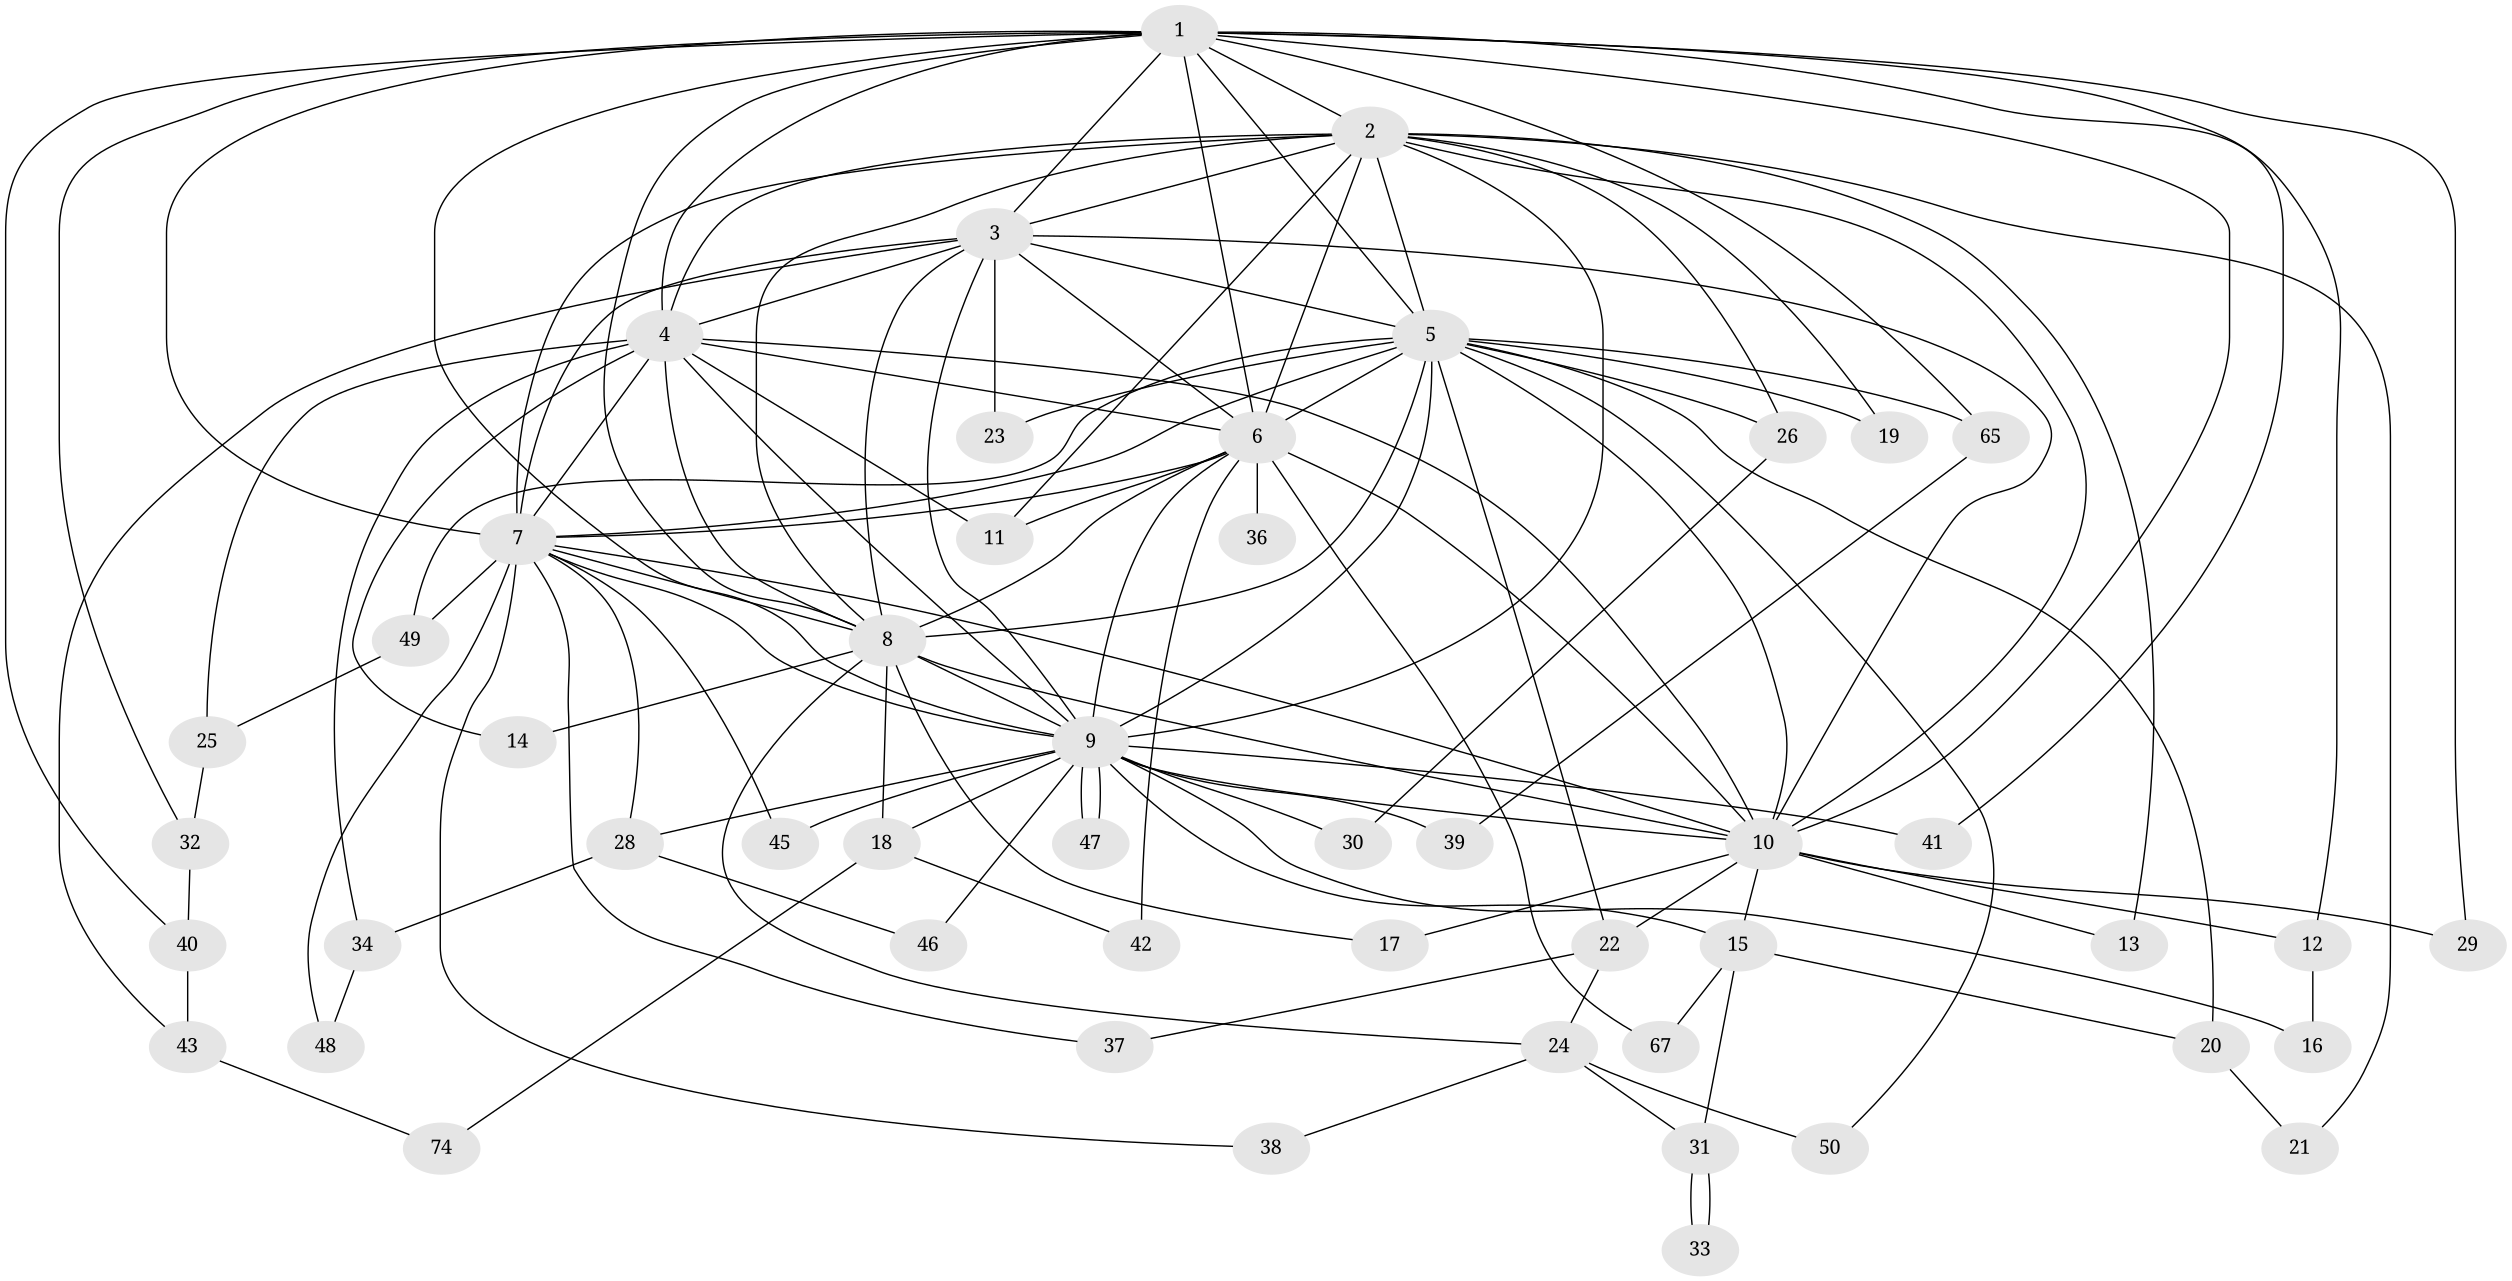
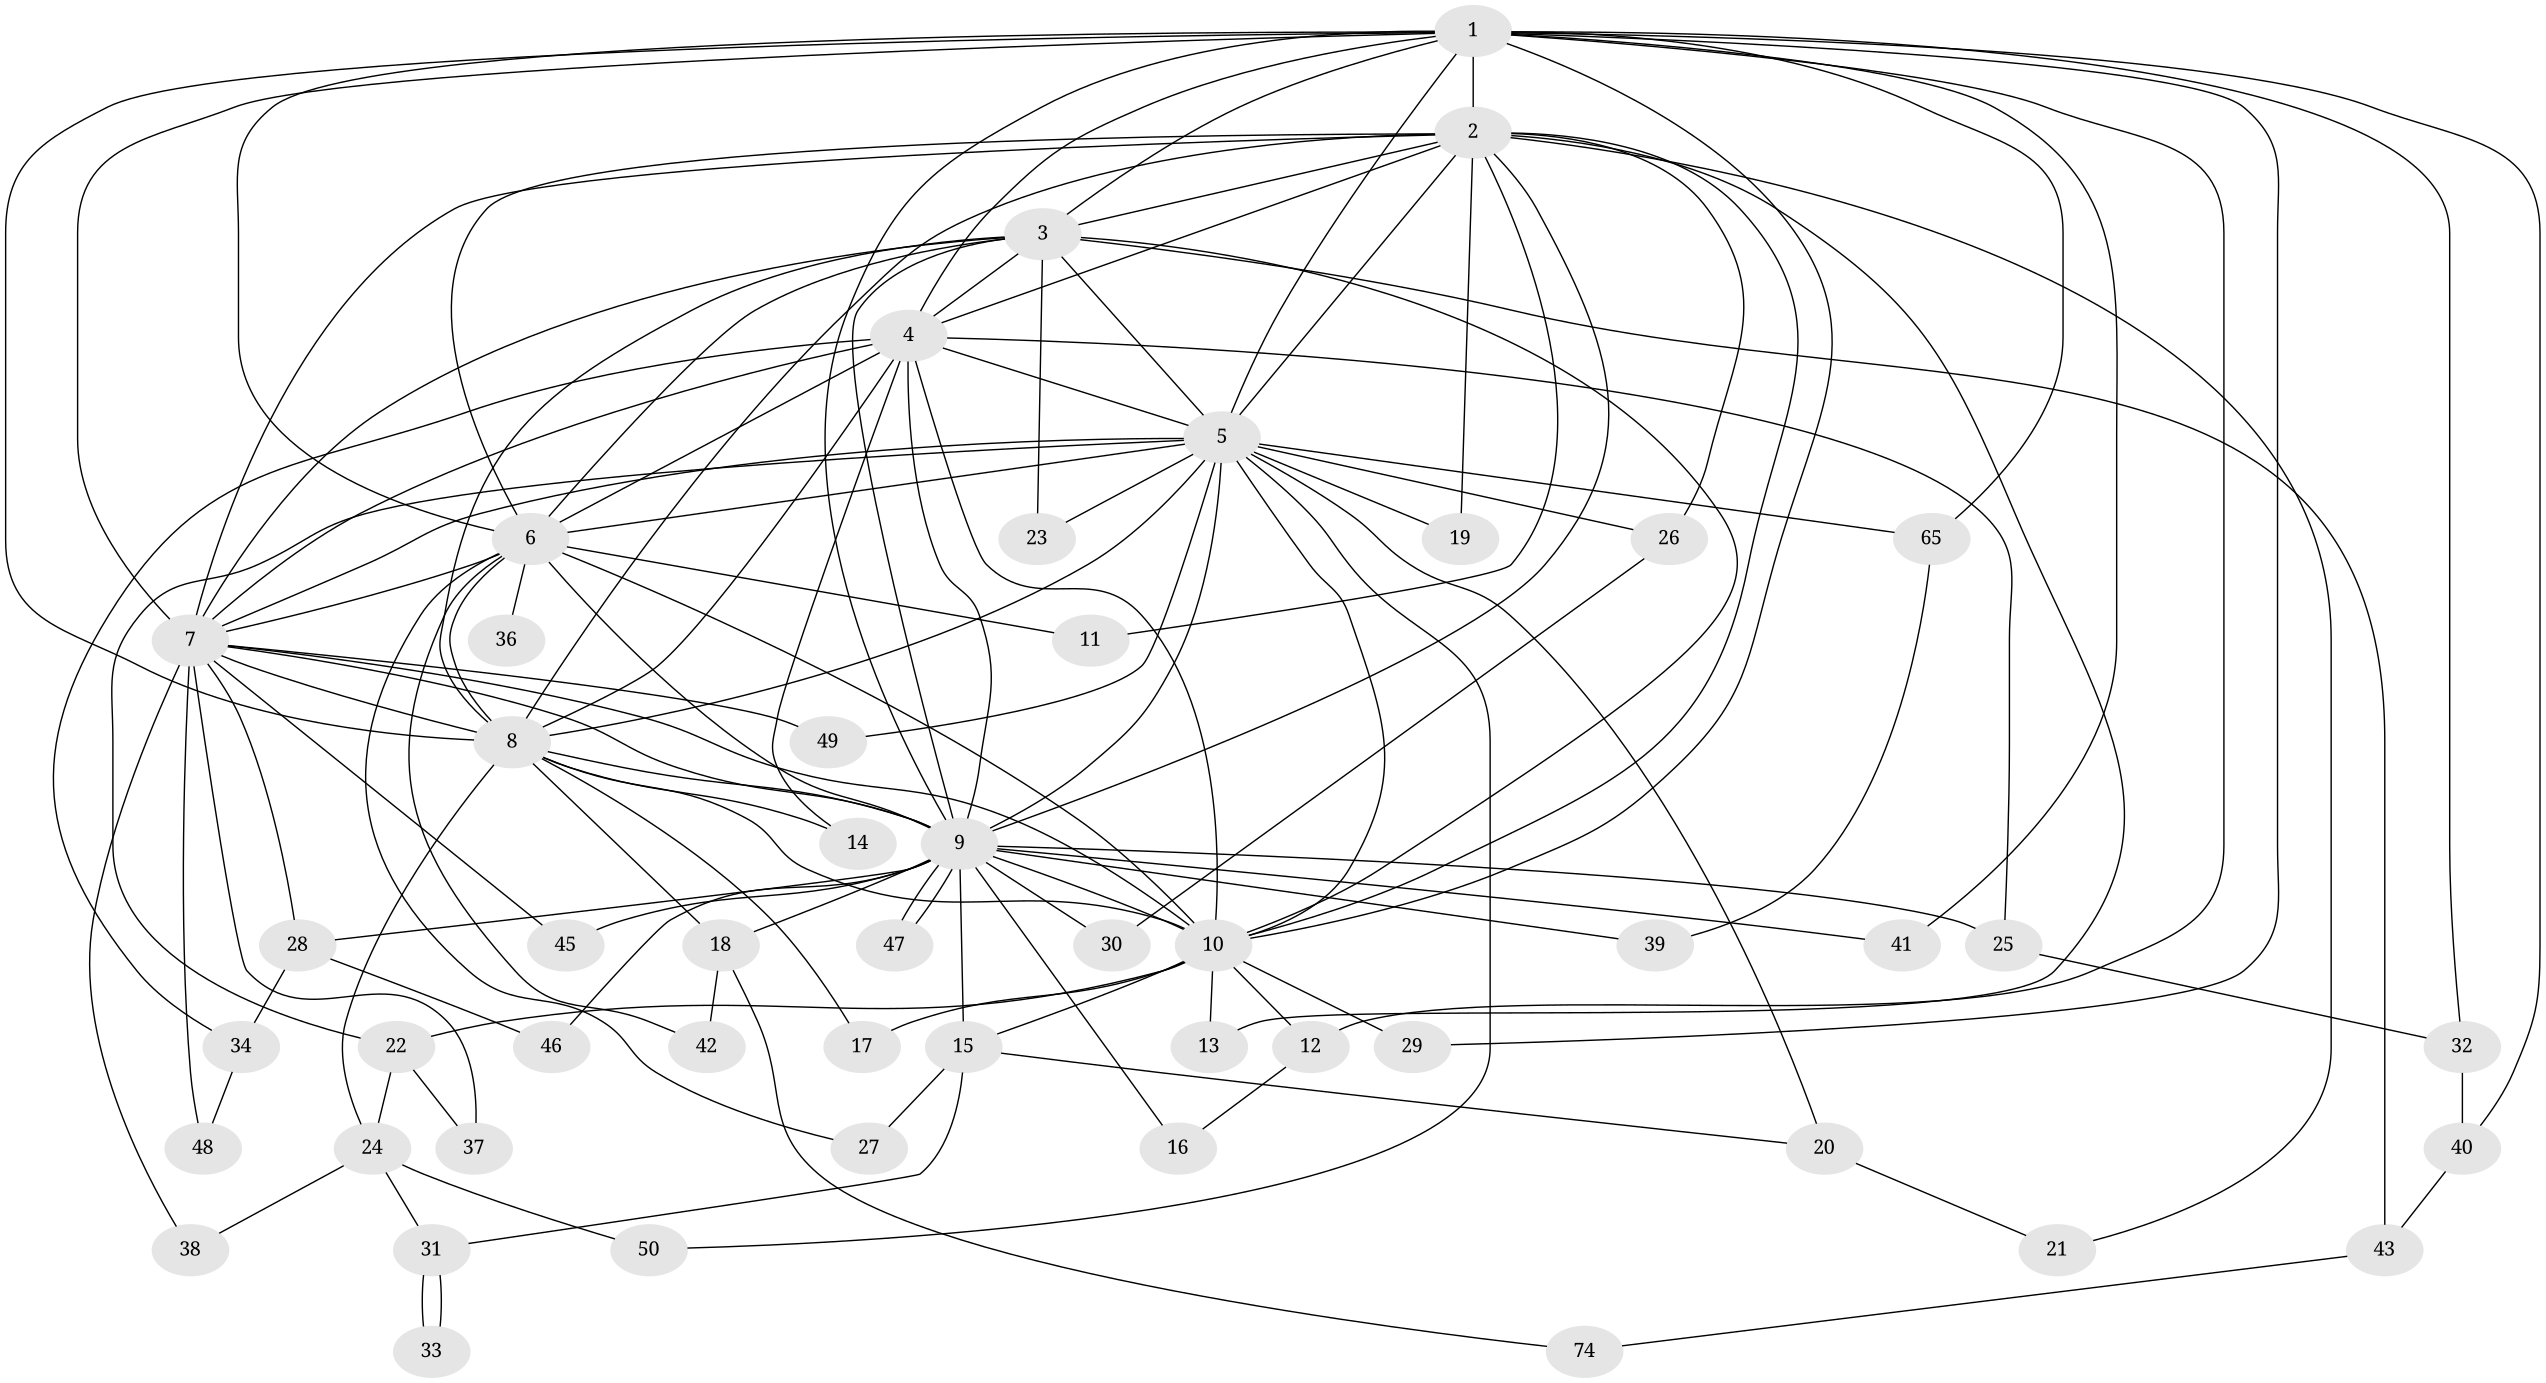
(830, 438) -> (1066, 387)
(309, 691) -> (1464, 866)
(1661, 1047) -> (869, 1149)
